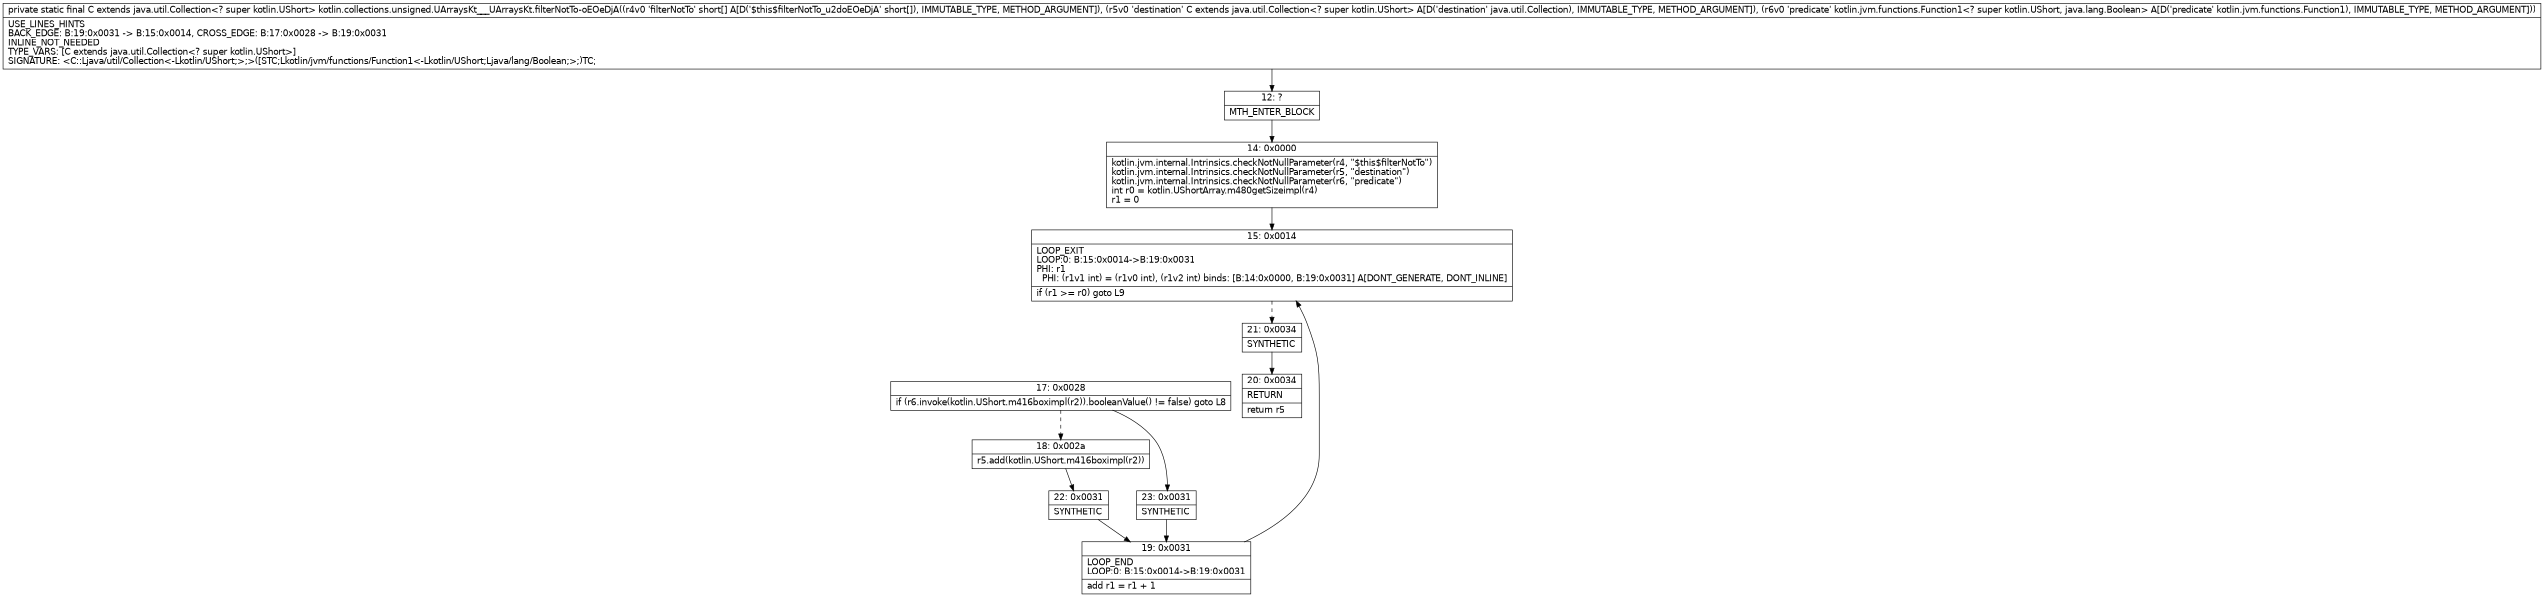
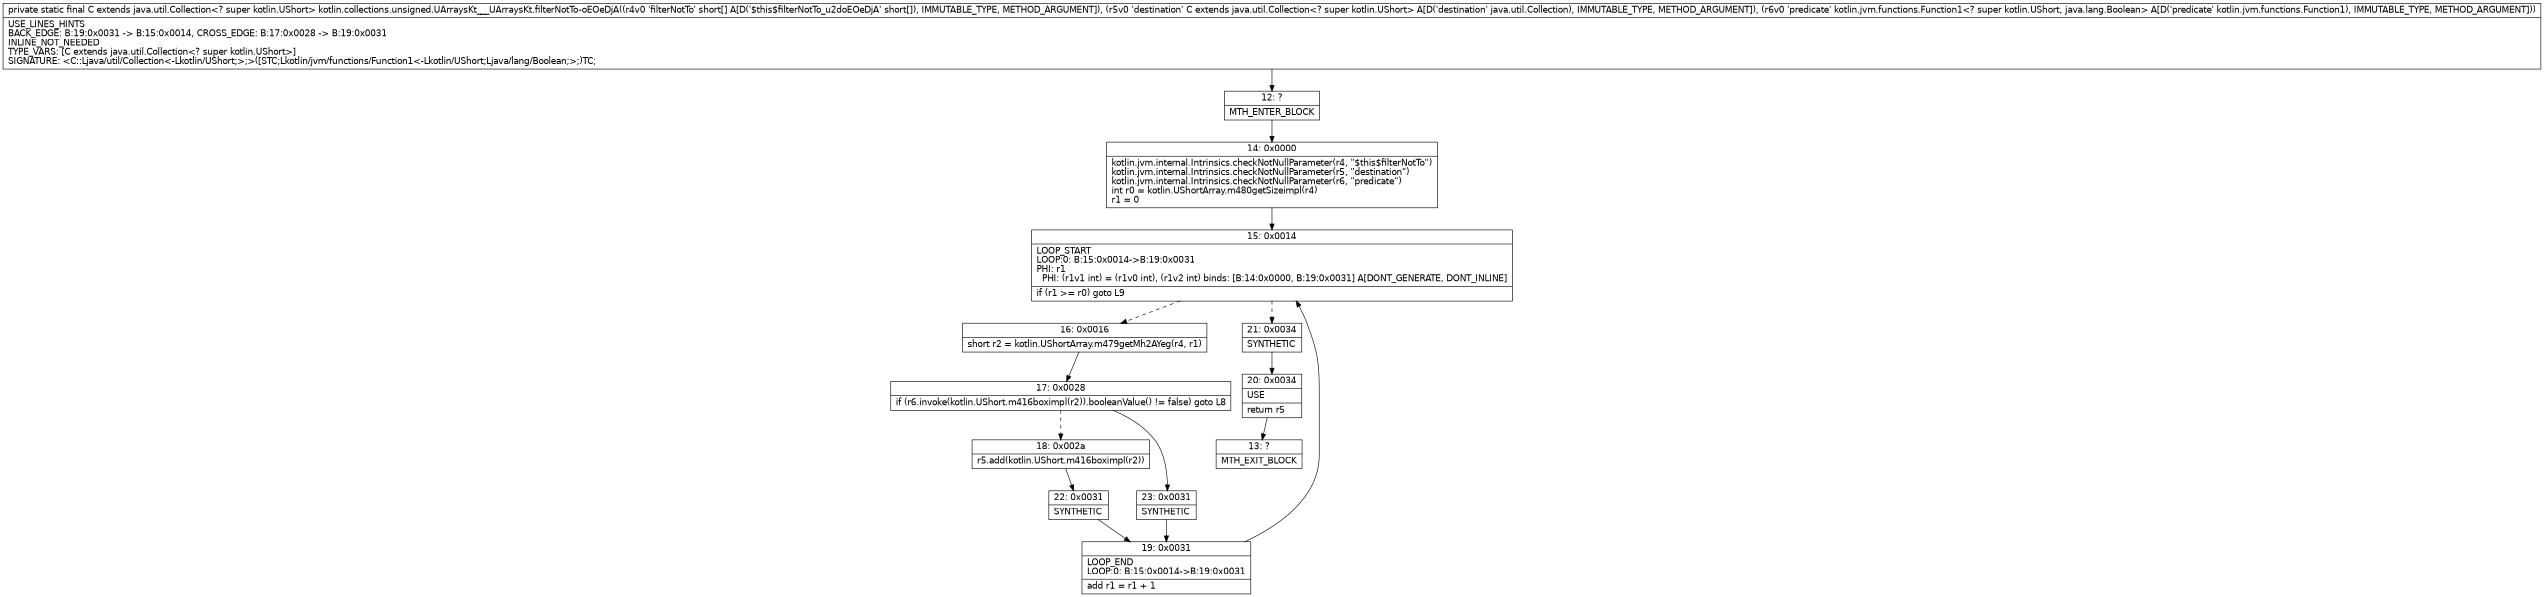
(1060, 251) -> (1064, 251)
none -> (1085, 338)
(1265, 395) -> (1256, 395)
none -> (1259, 454)
